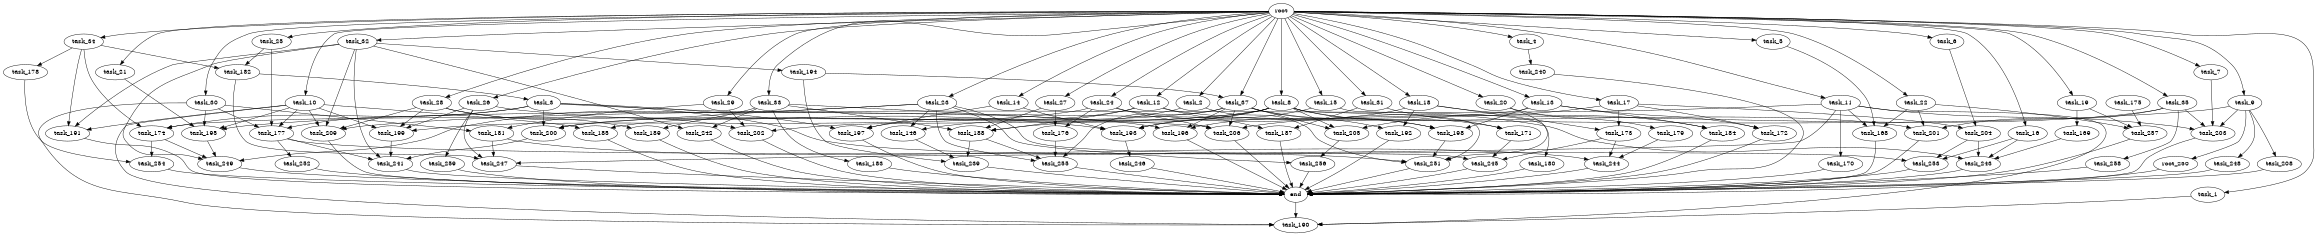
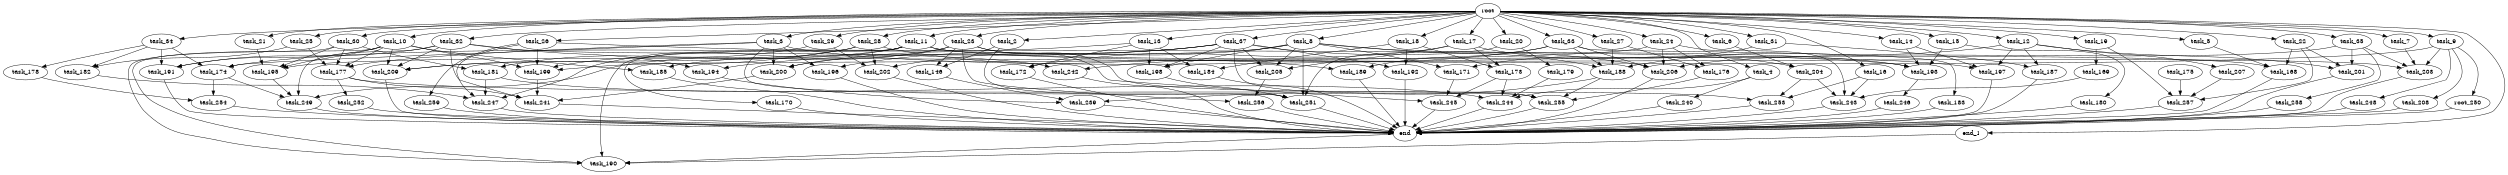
none -> (2232, 72)
(1023, 80) -> (973, 55)
(392, 84) -> (1133, 16)
none -> (1624, 88)
(1300, 119) -> none
(2208, 195) -> (1972, 133)
